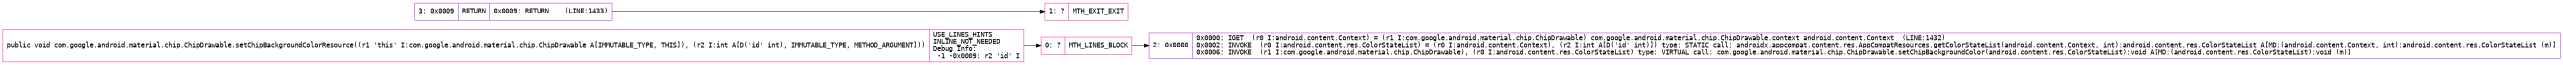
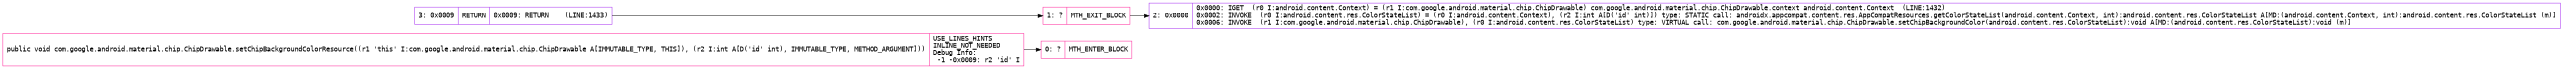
(1098, 11) -> (1098, 16)
(1098, 45) -> (1098, 49)
(1138, 46) -> (1137, 16)
